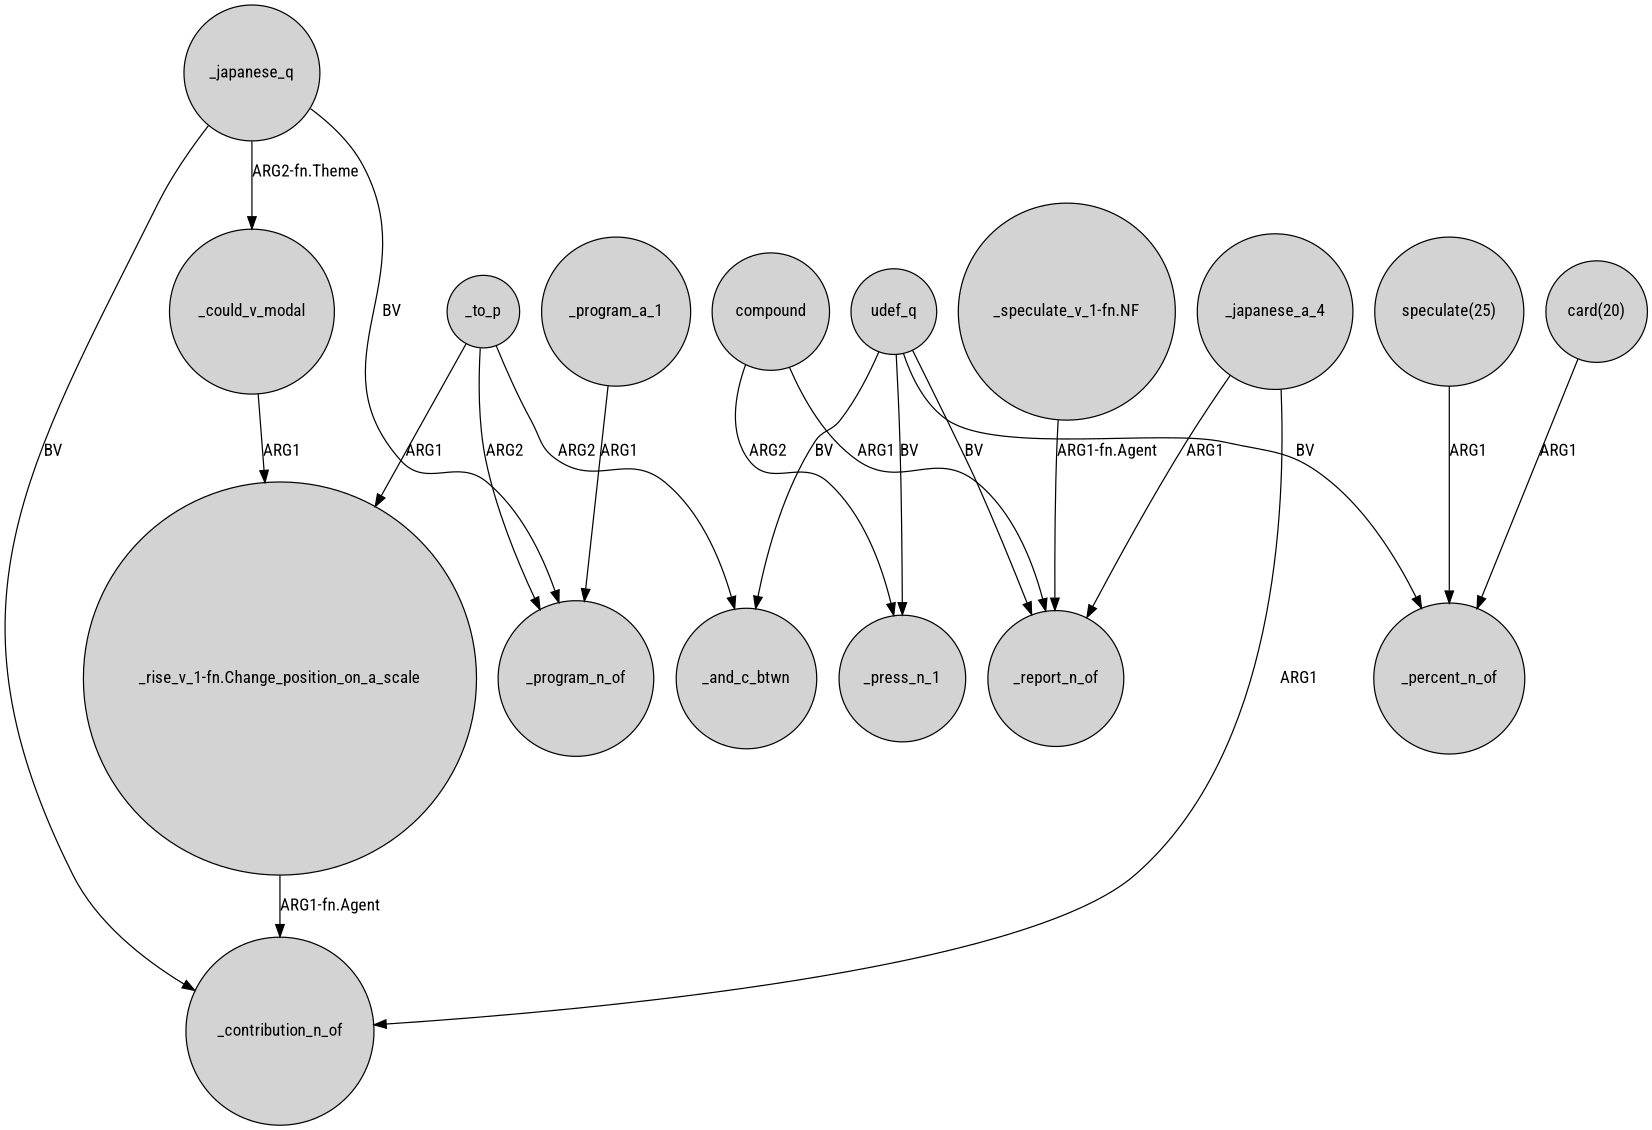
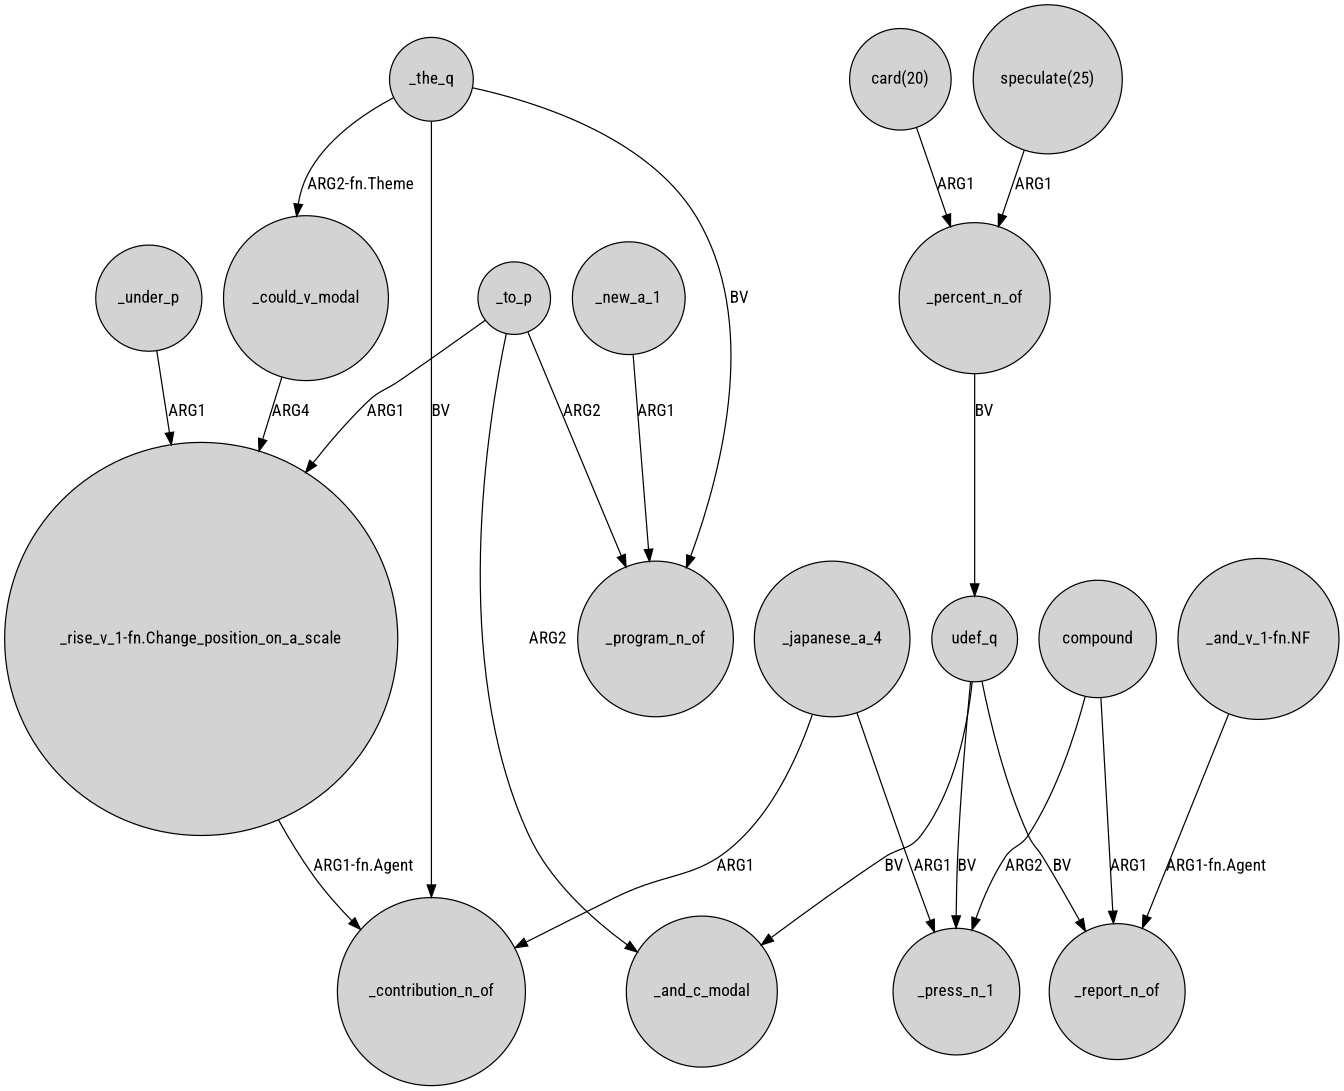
(252, 73) -> (431, 79)
none -> (149, 298)
(616, 312) -> (629, 298)
(1067, 312) -> (1258, 639)
(1174, 438) -> (975, 479)
(282, 451) -> (291, 412)
(1158, 489) -> (893, 817)
(746, 679) -> (702, 992)
